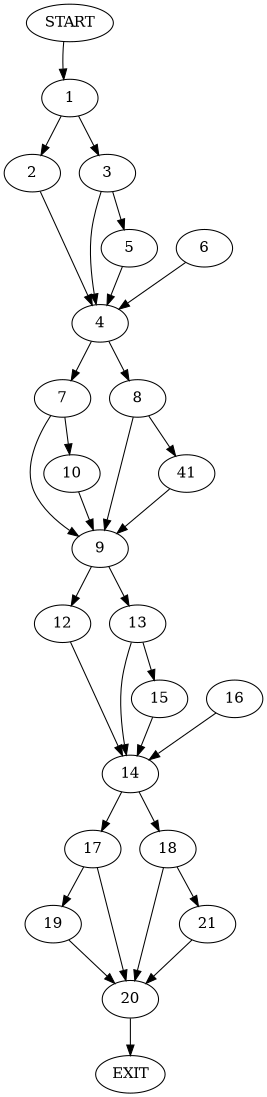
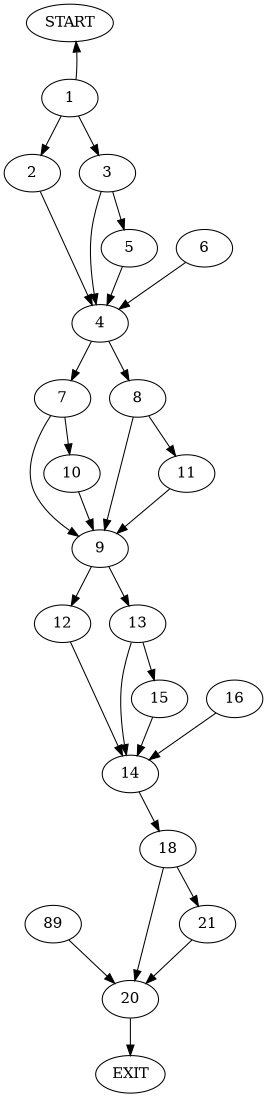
(63, 55) -> (77, 66)
(187, 474) -> (187, 474)
(93, 849) -> none
(53, 924) -> (53, 924)
